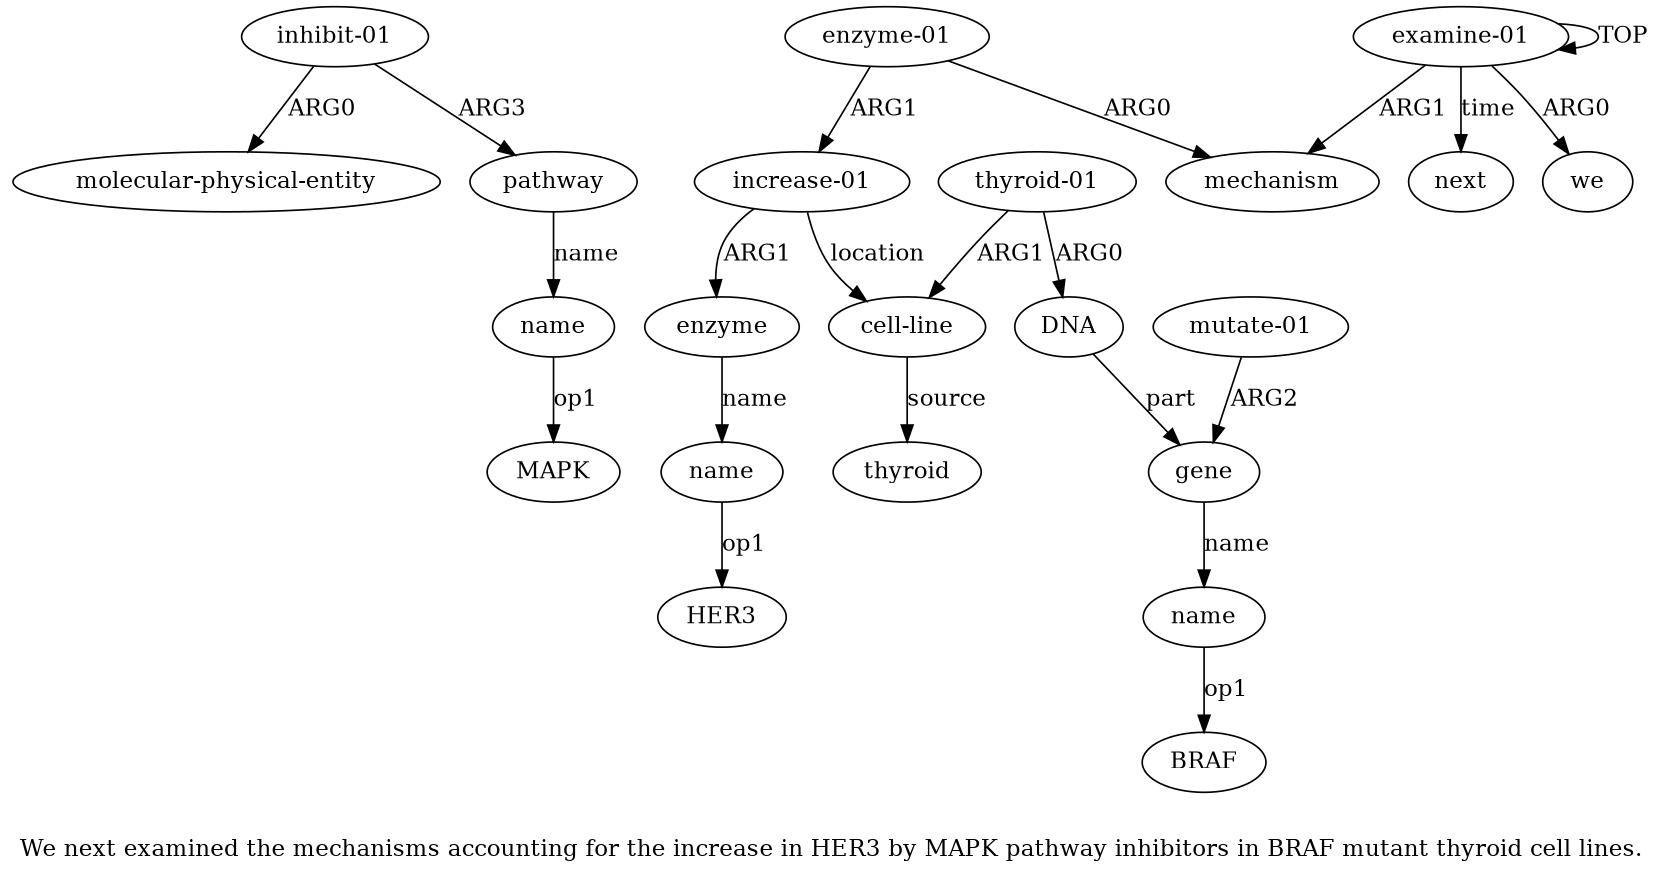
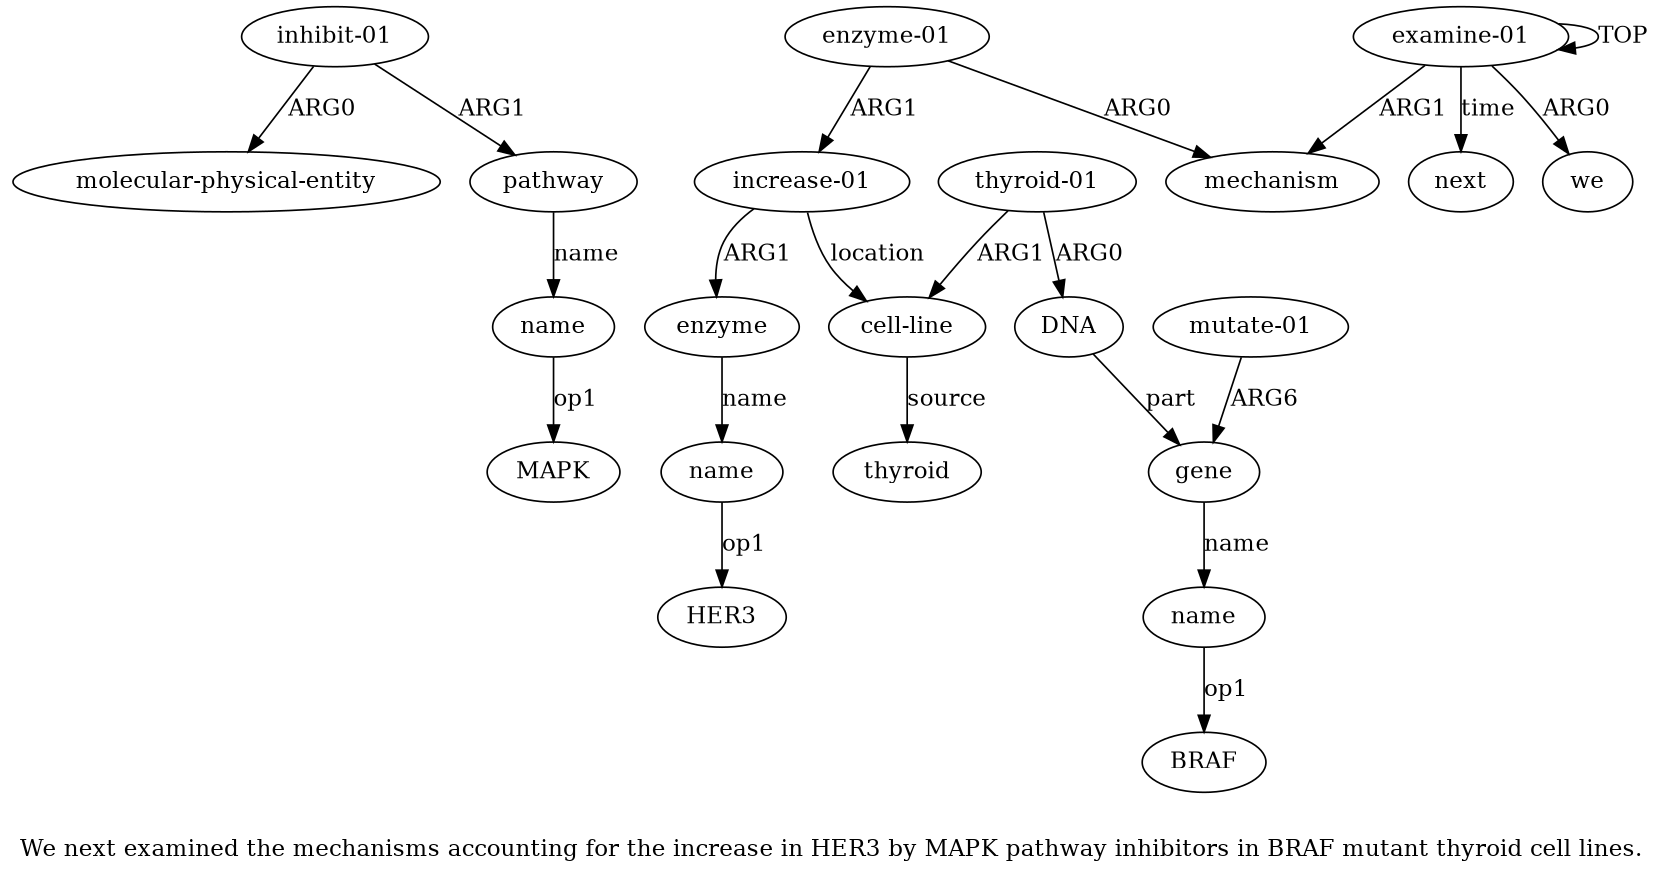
(493, 109) -> (493, 109)
(1265, 399) -> (1265, 399)
